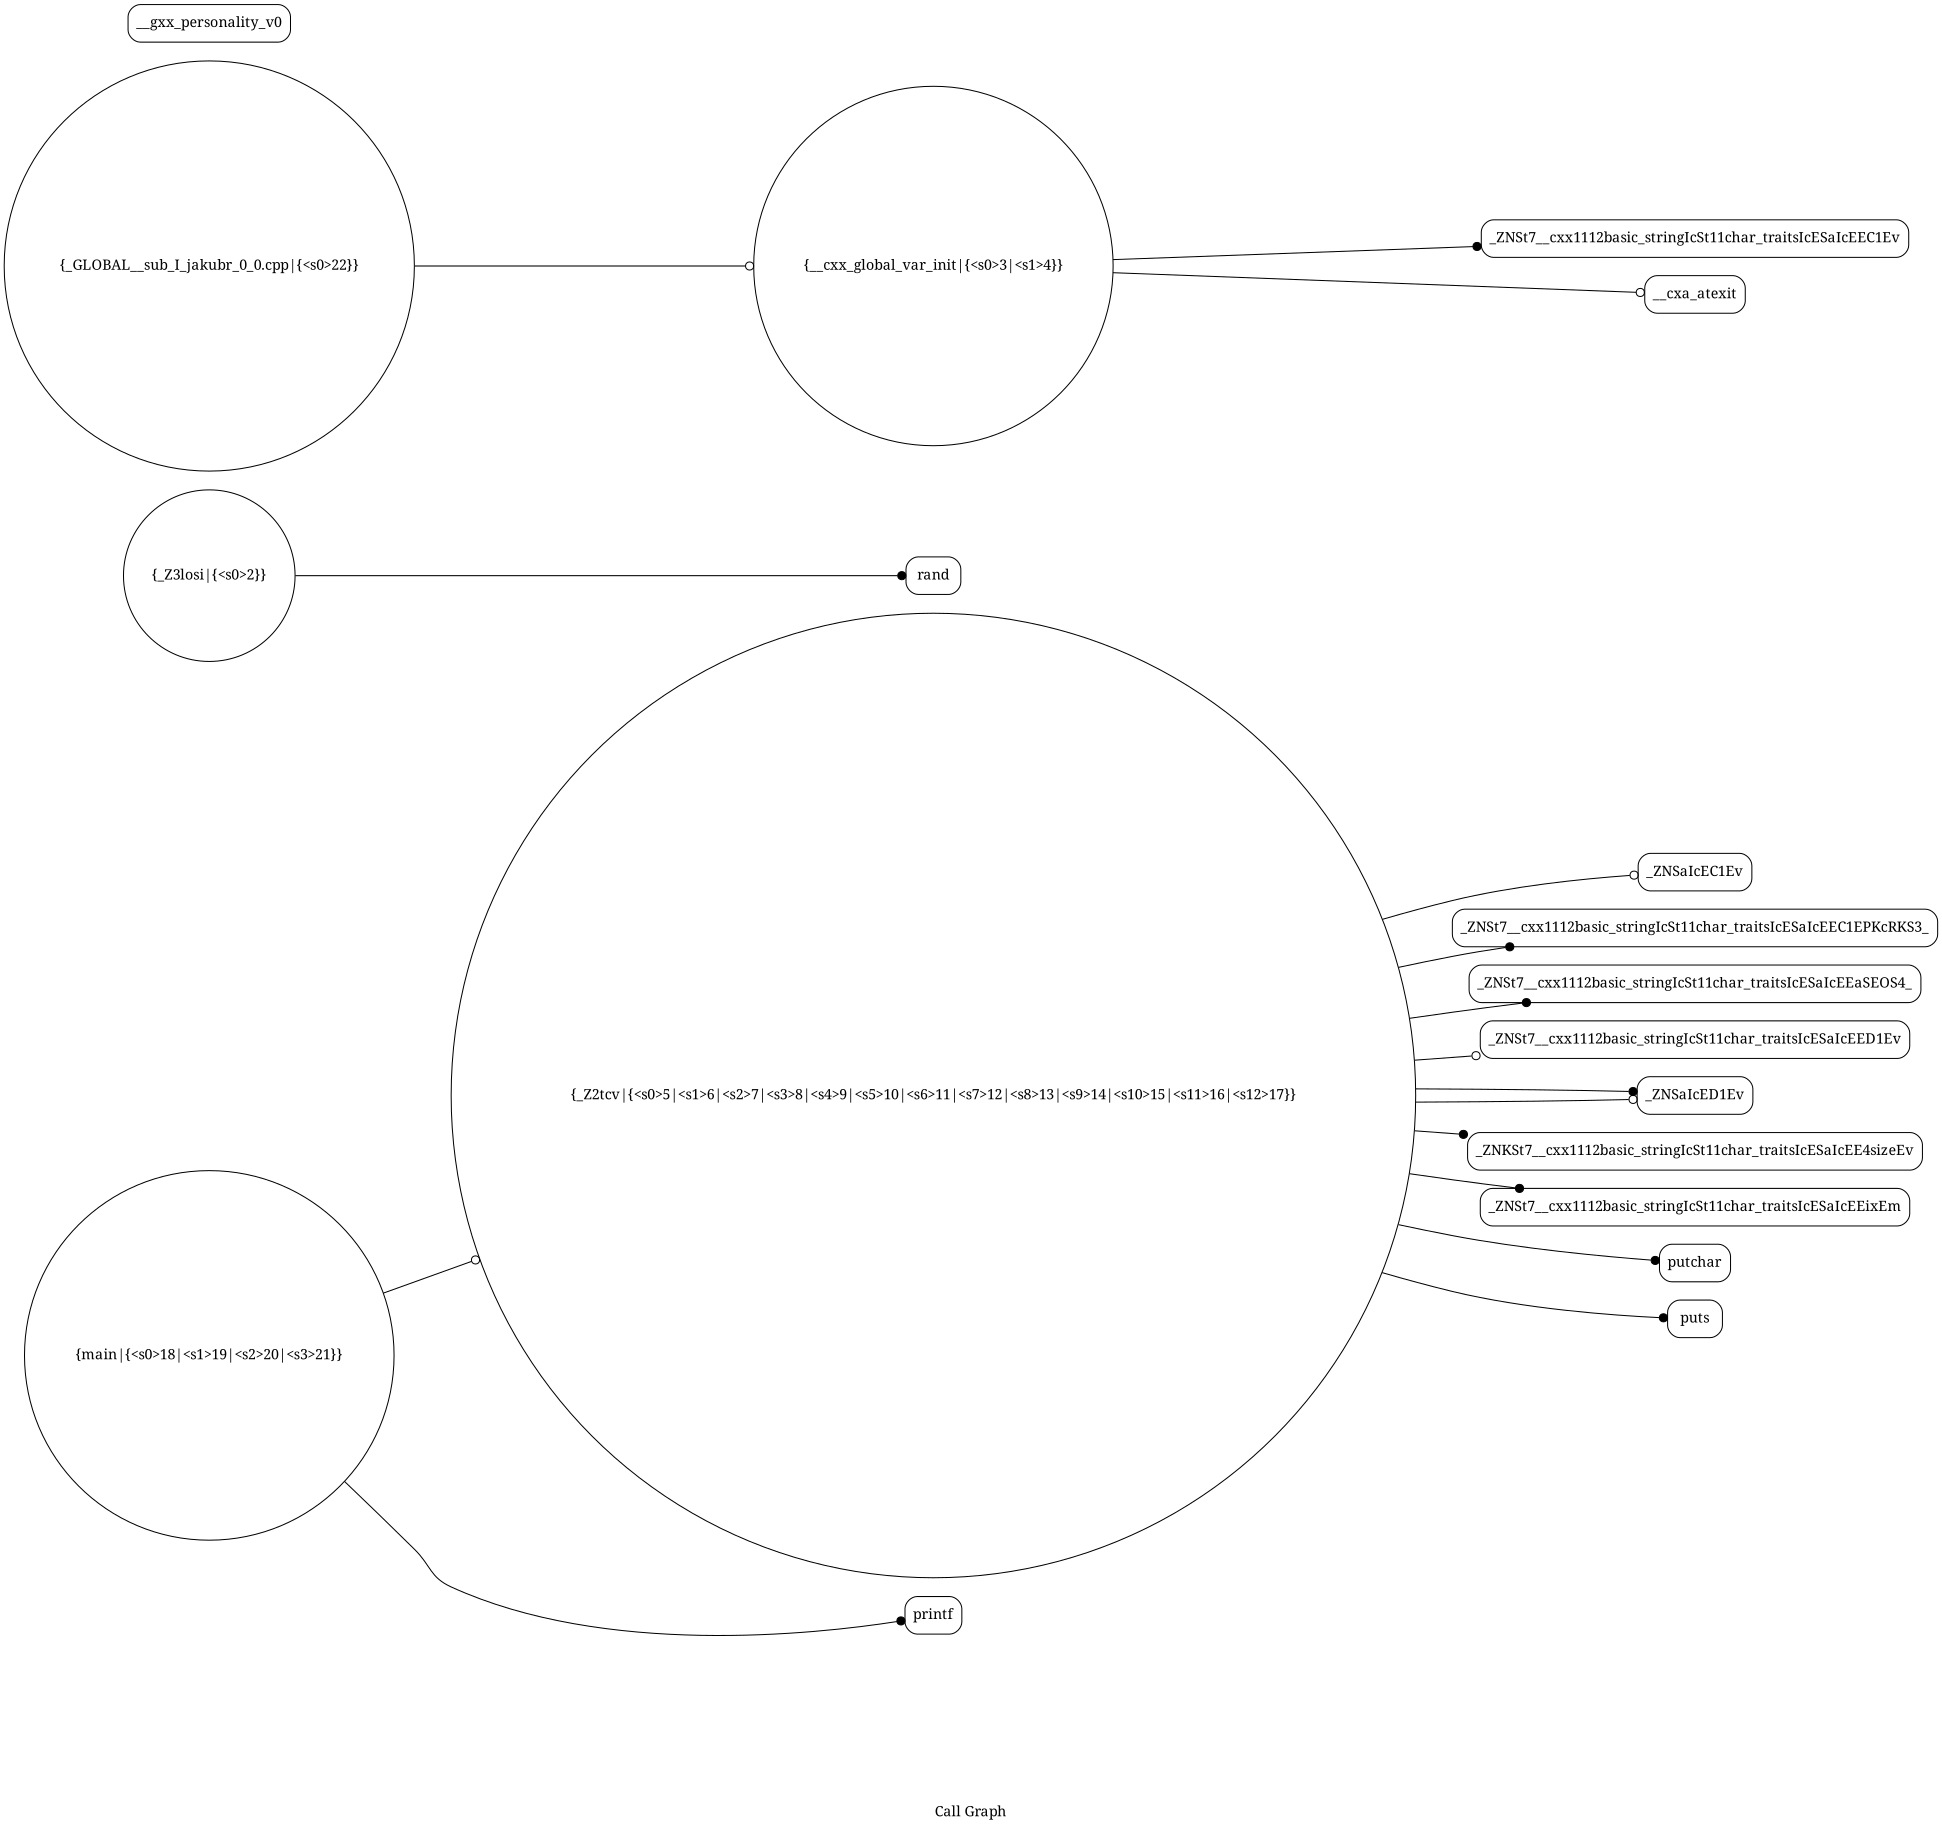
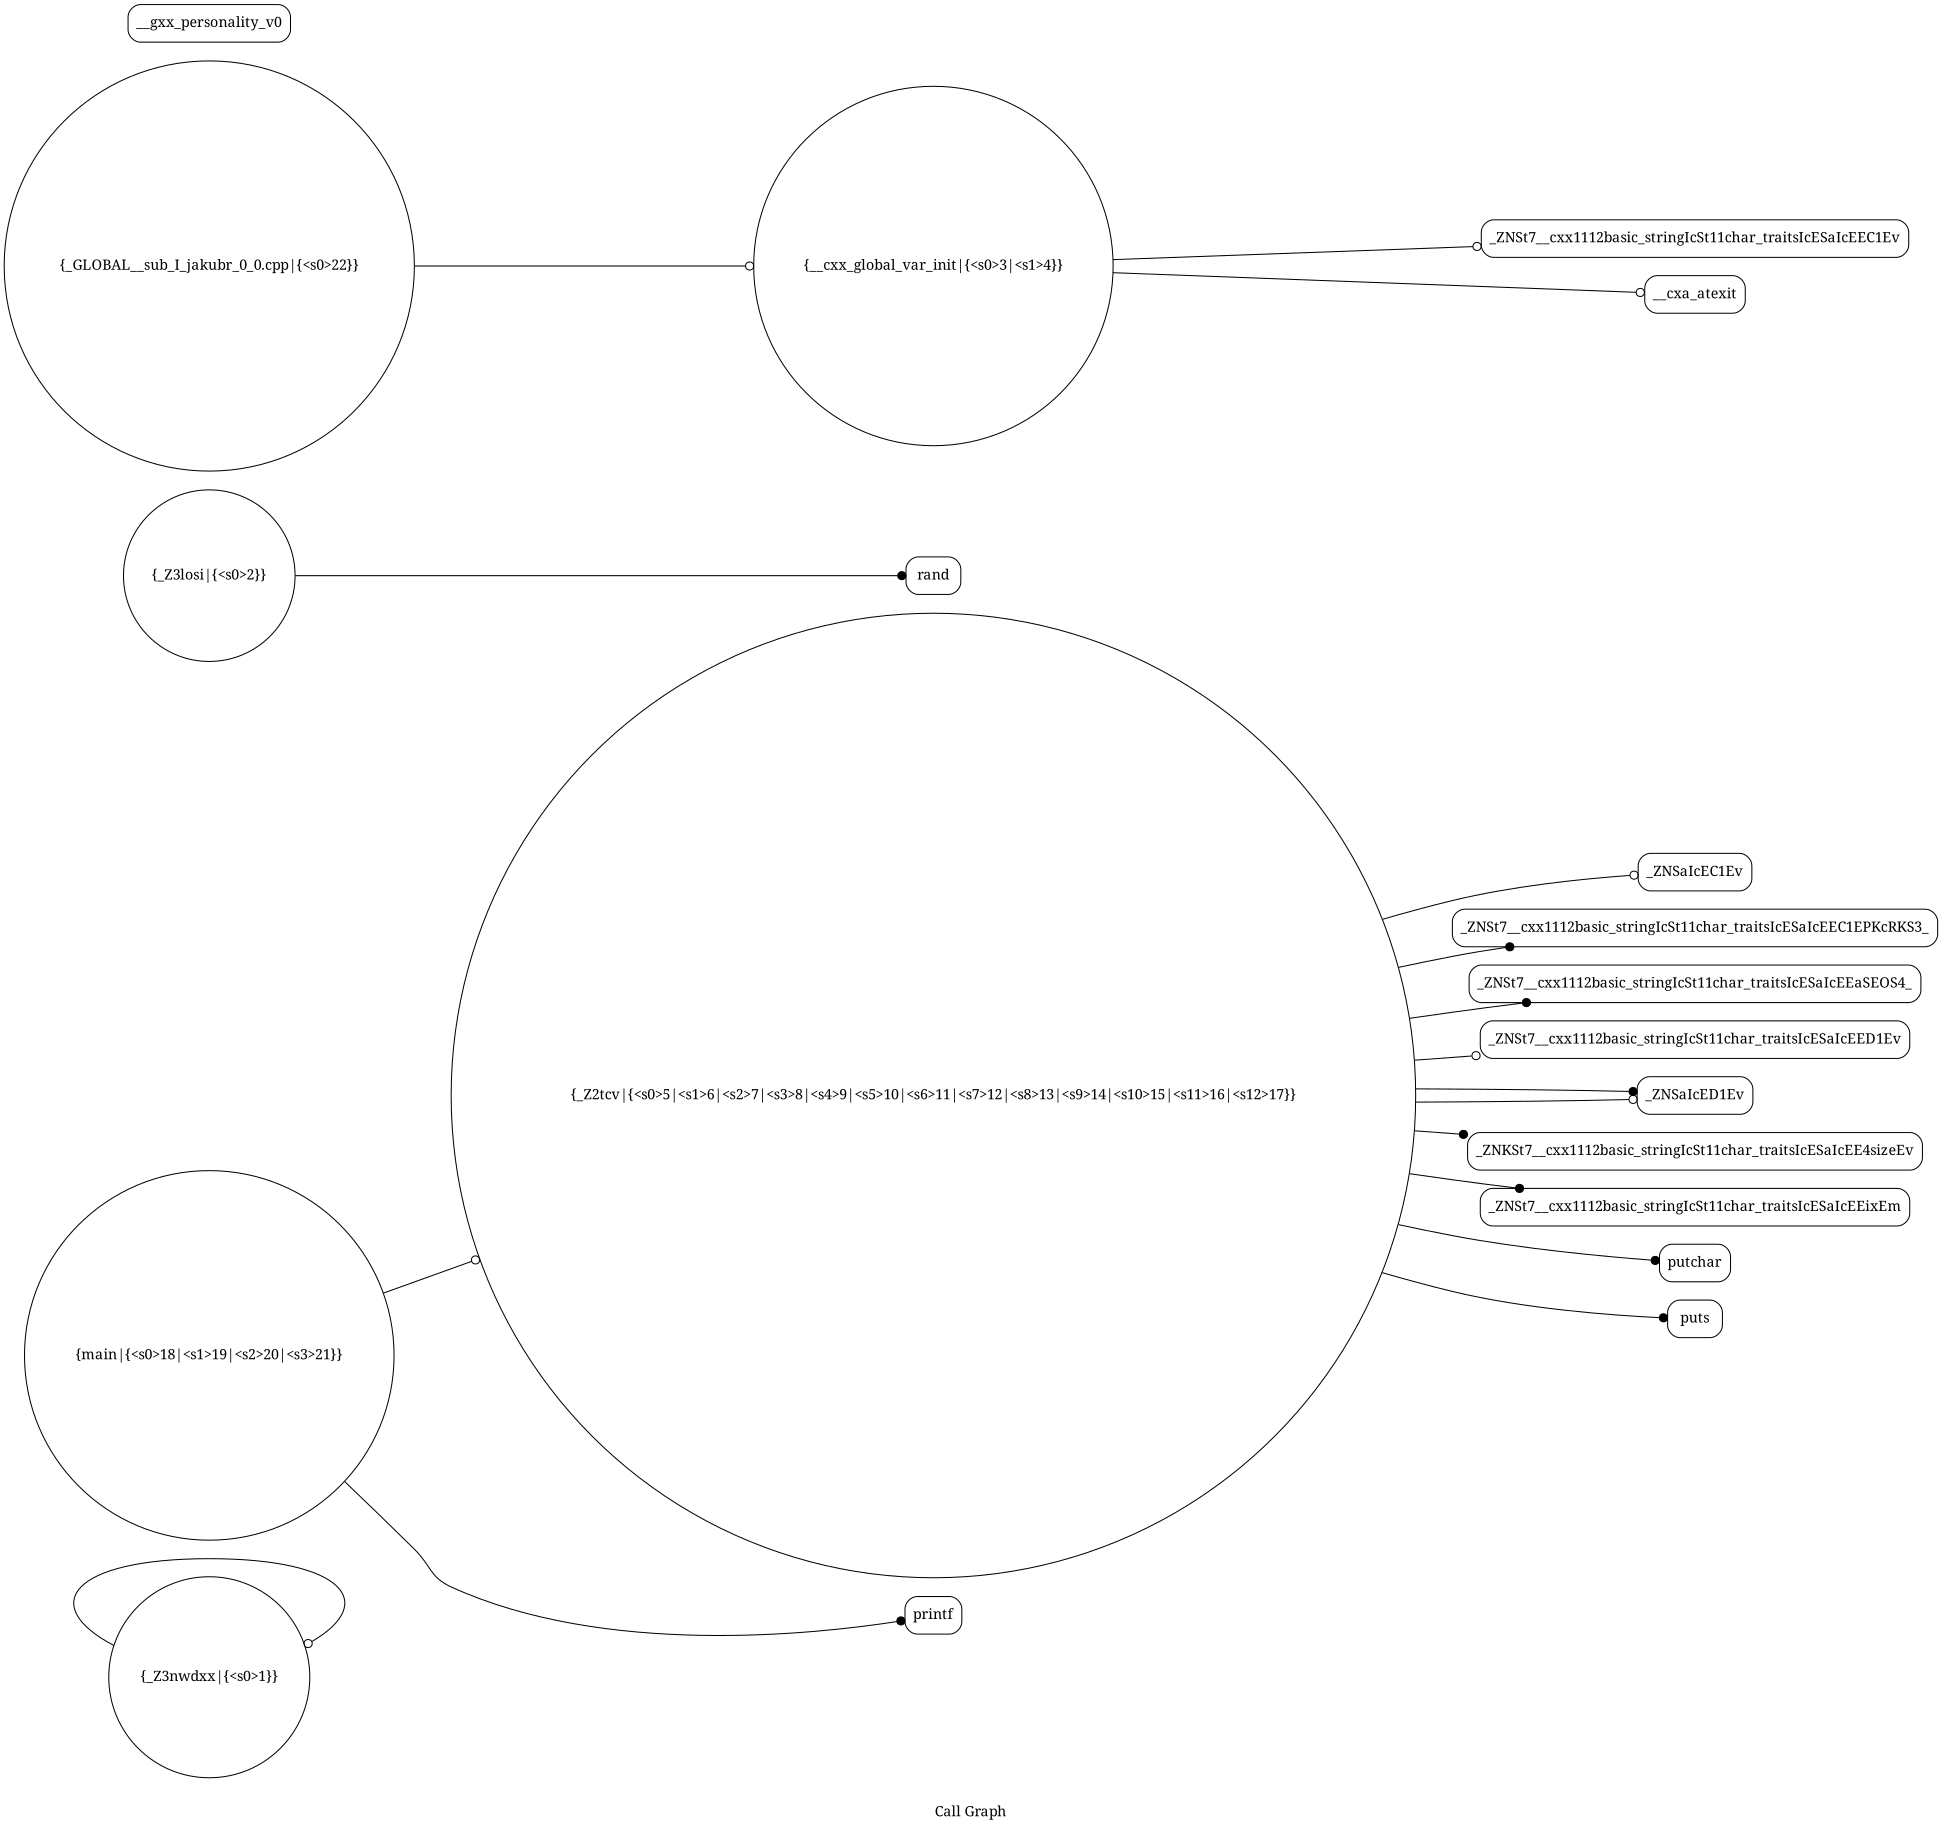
(1293, 253) -> (1293, 253)
none -> (209, 1677)
